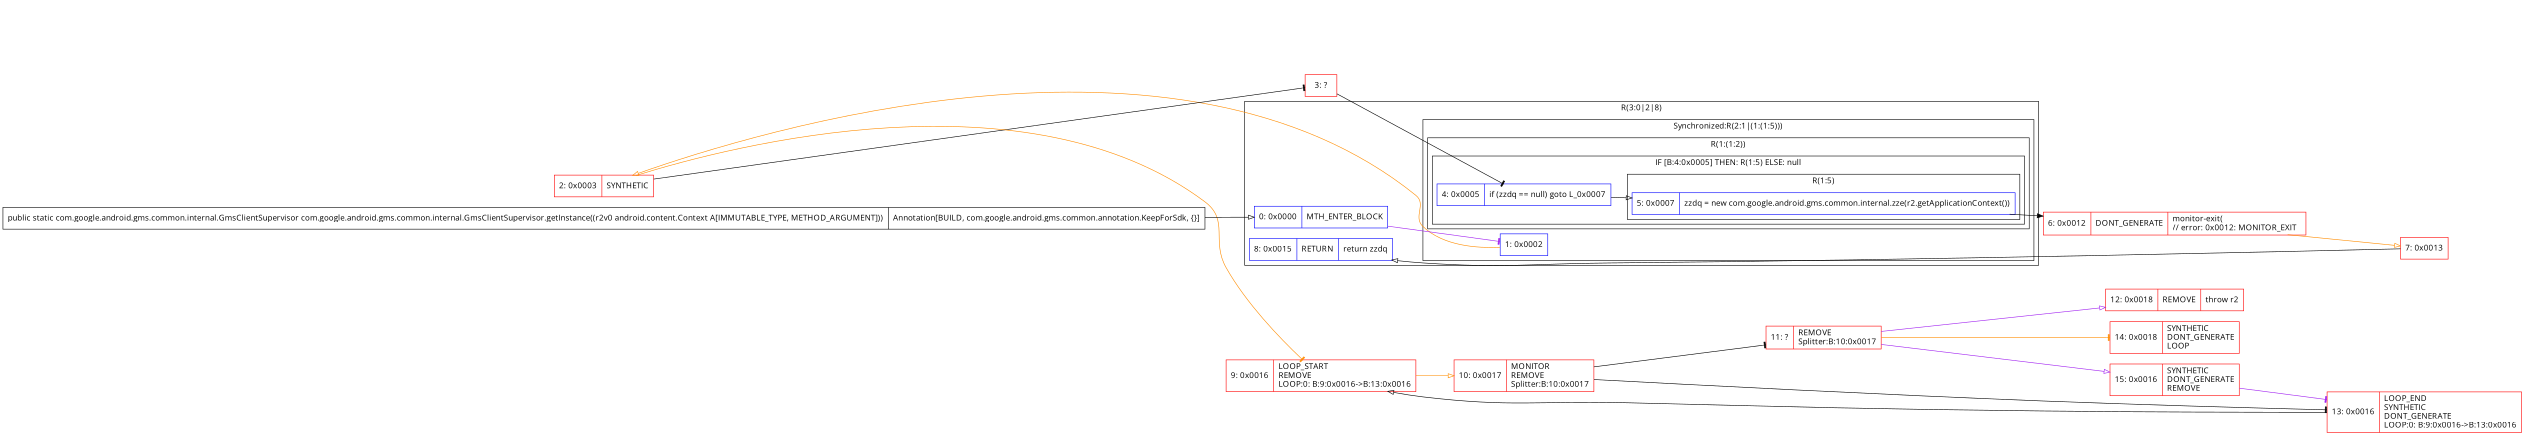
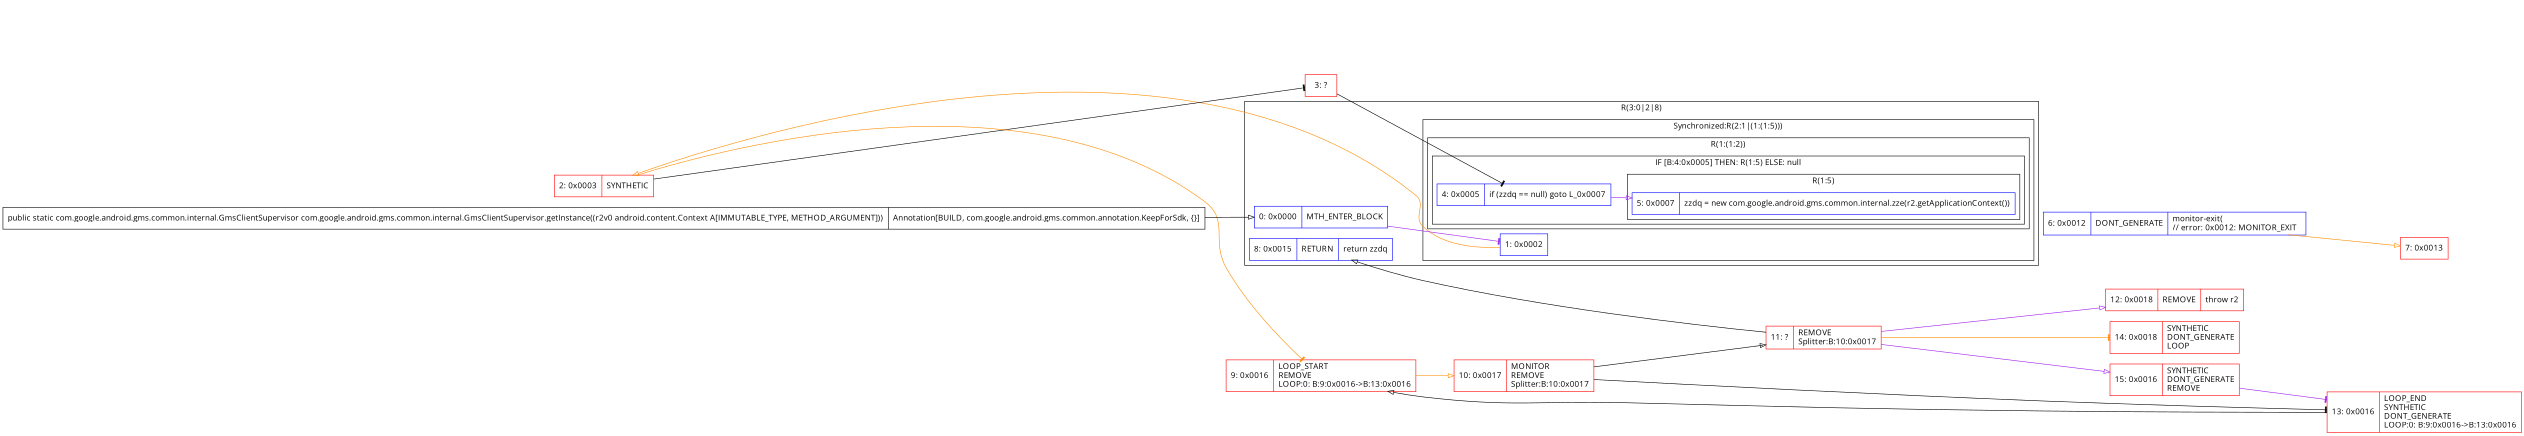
(1619, 198) -> (1619, 198)
(2023, 215) -> none
(2175, 224) -> (2175, 224)
(2024, 257) -> (1560, 306)
(1678, 356) -> (1678, 356)
